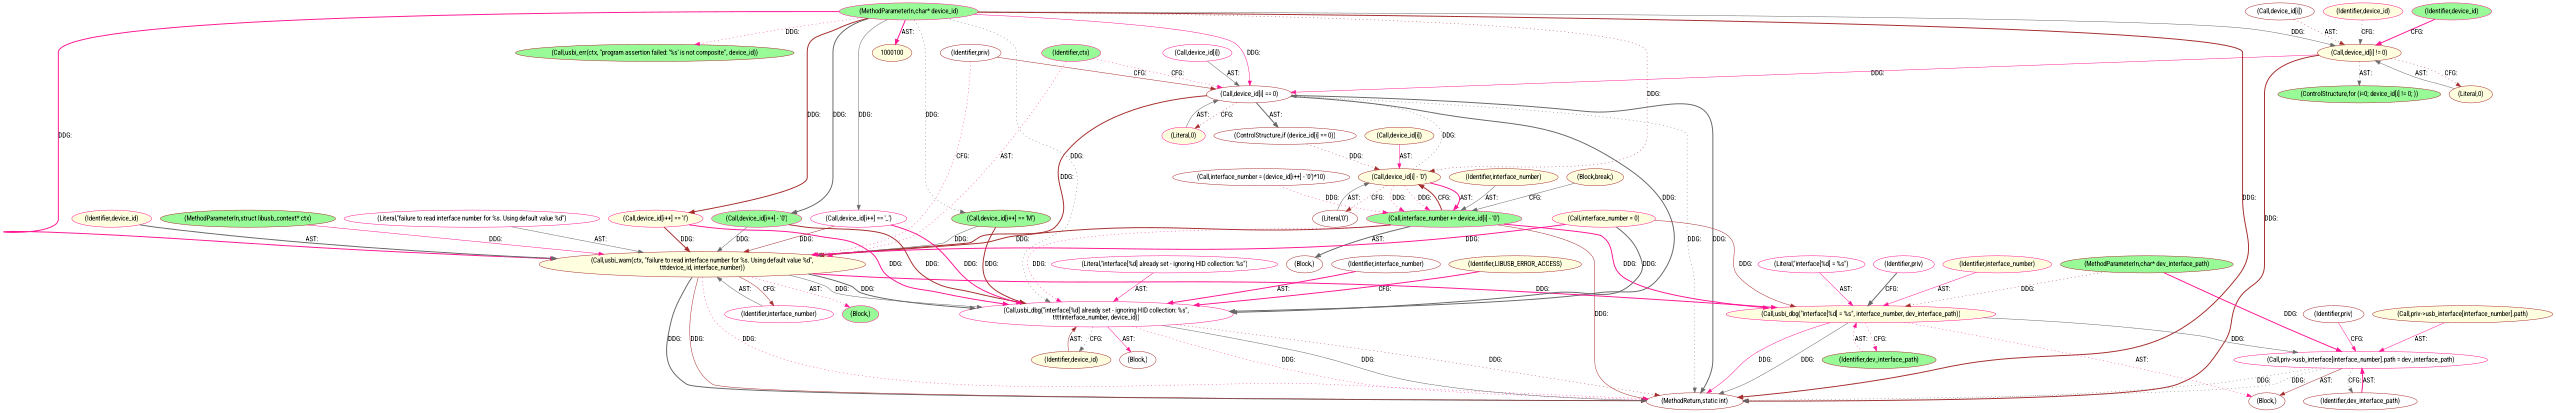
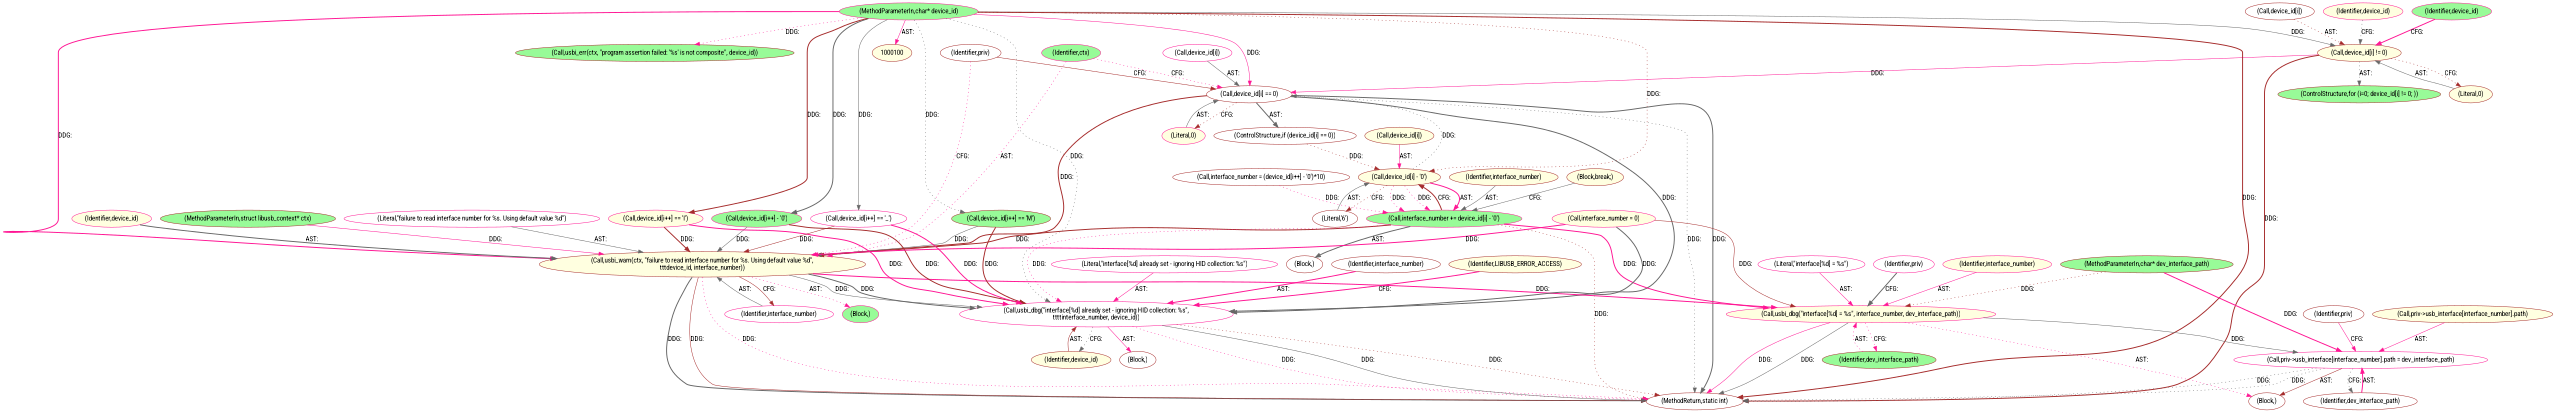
(901, 30) -> (901, 30)
(1335, 219) -> (1335, 219)
(1595, 284) -> (1595, 284)
